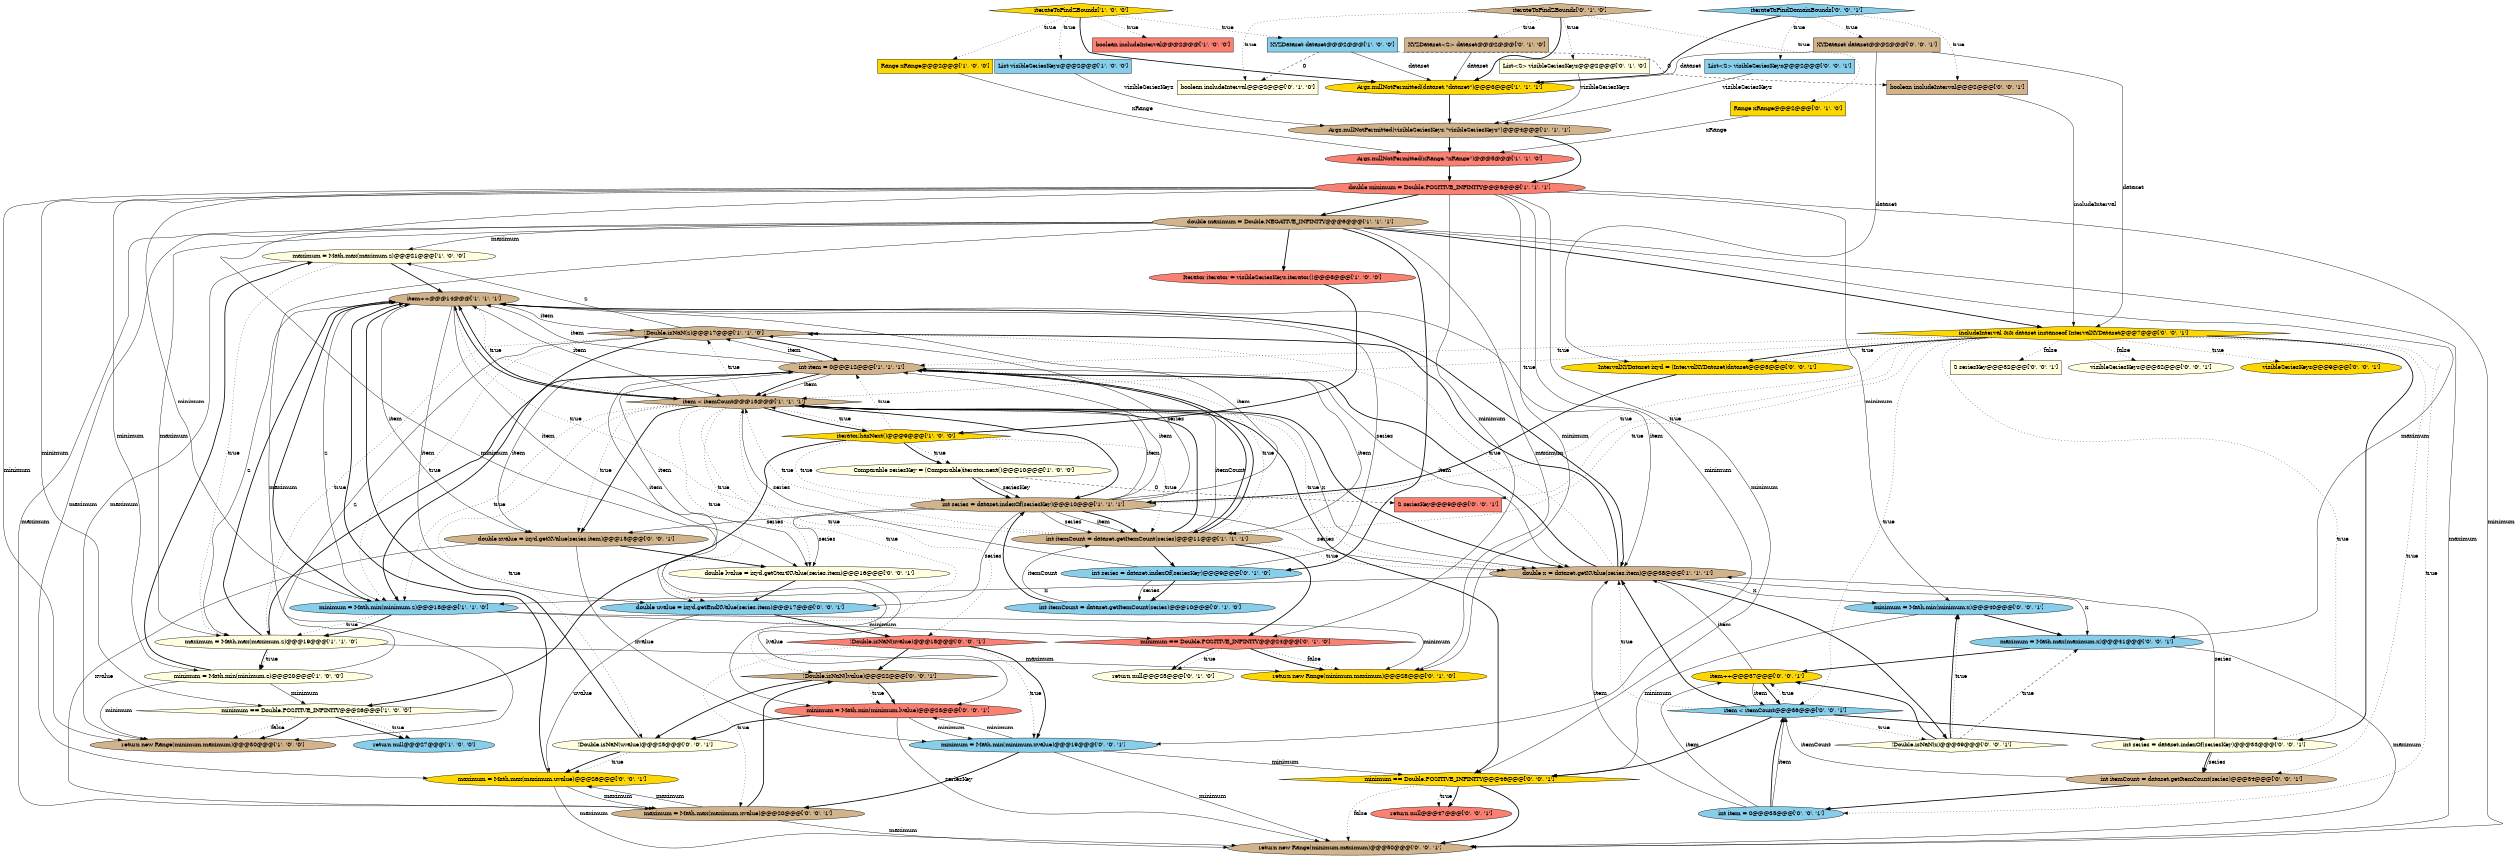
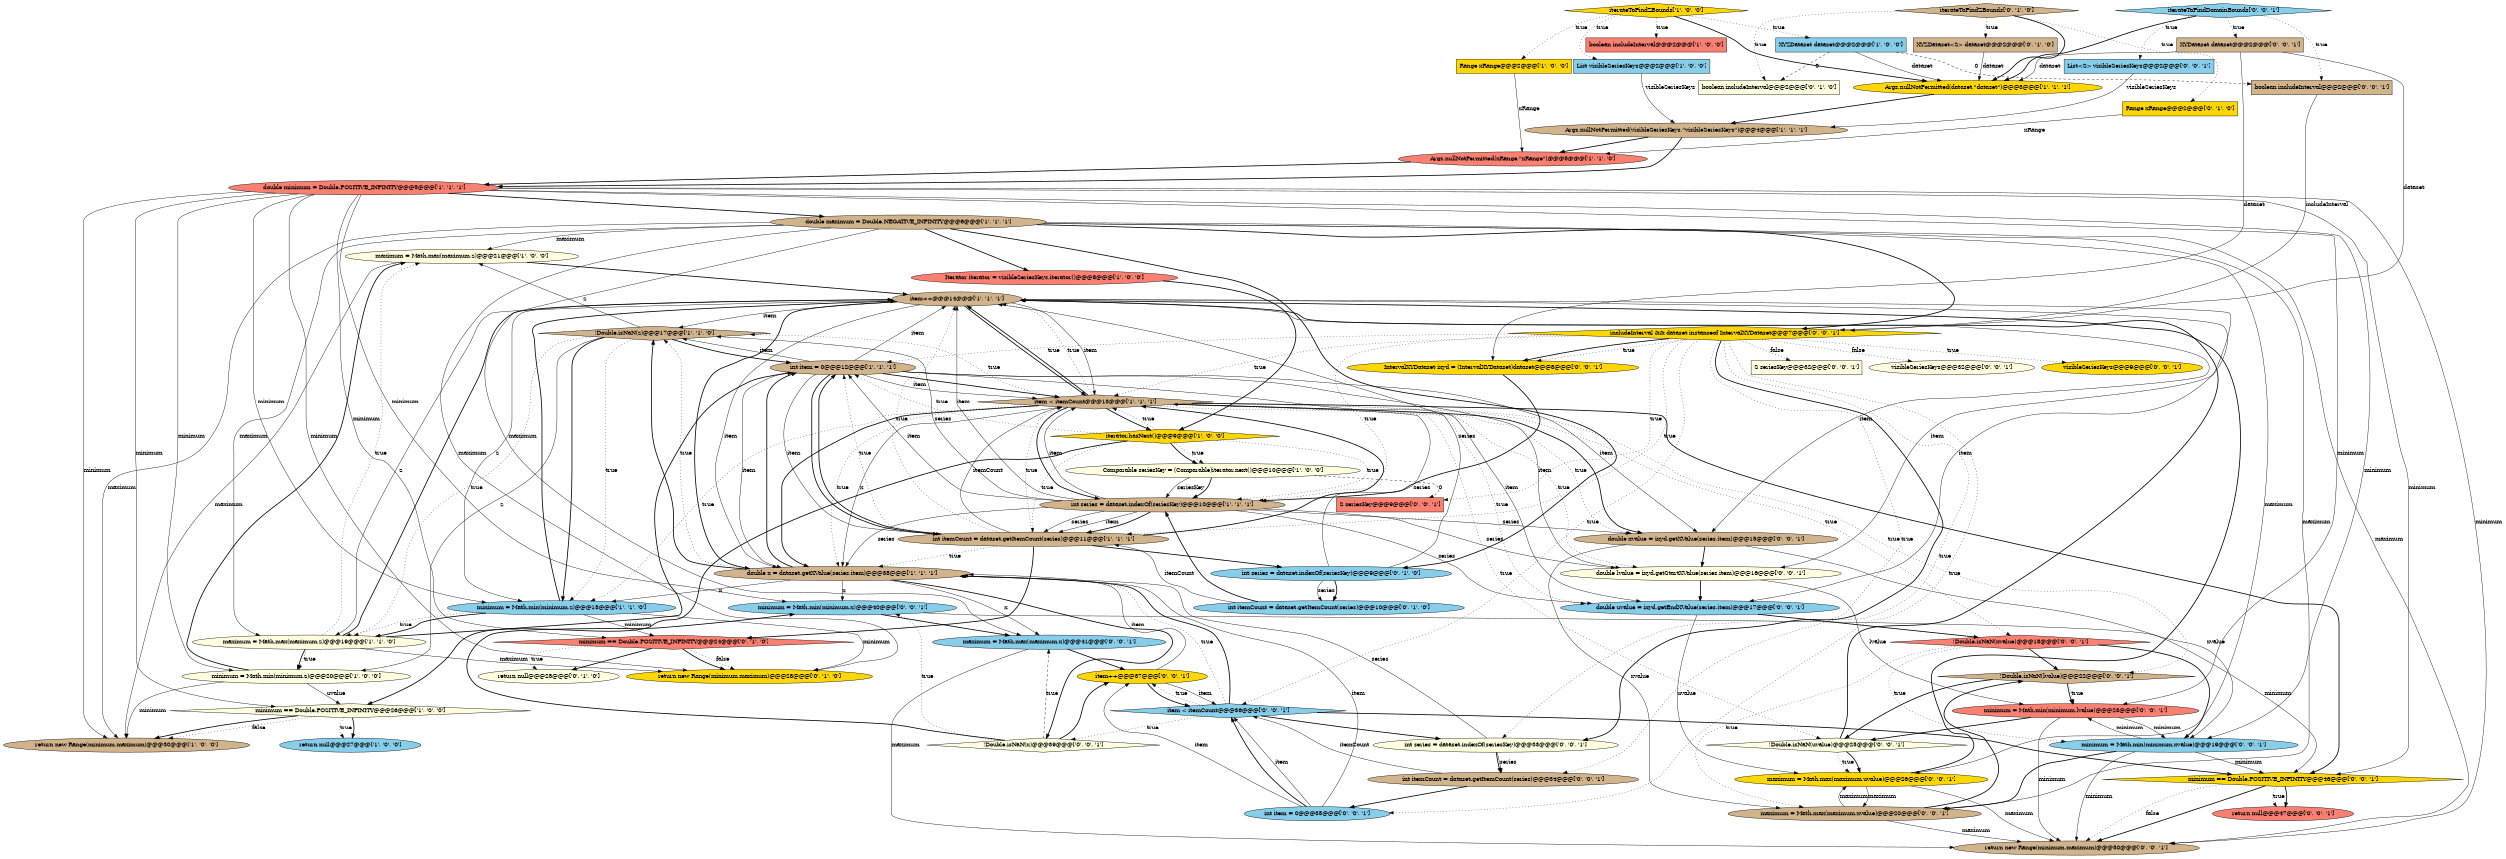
(1575, 66) -> none
(231, 428) -> (376, 447)
(358, 493) -> (484, 507)
(305, 694) -> (336, 694)
(645, 745) -> (1837, 745)
(959, 779) -> (2052, 779)
